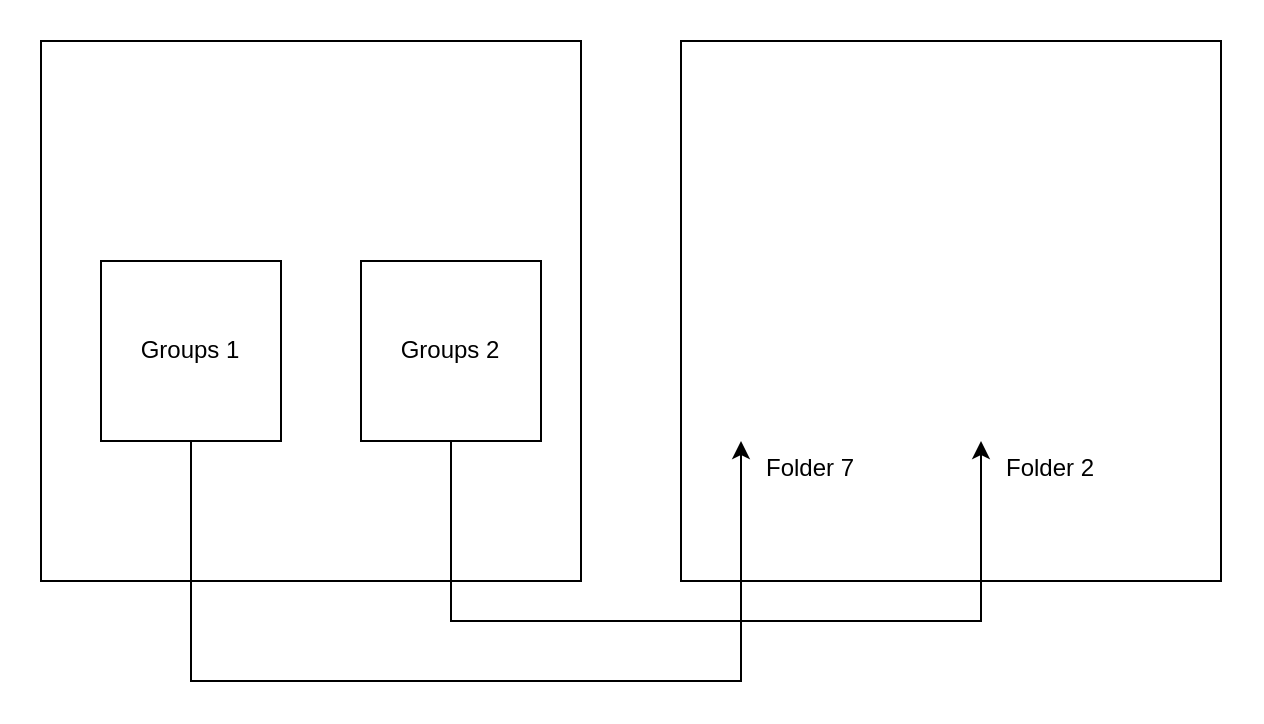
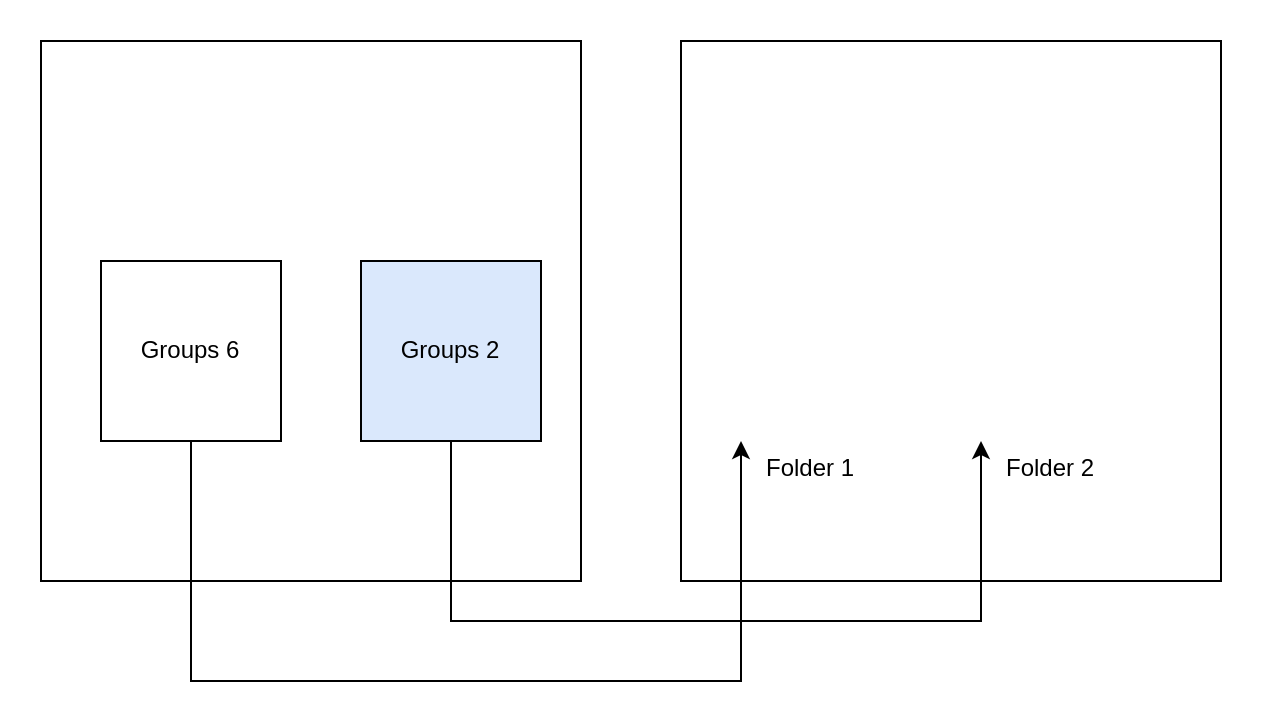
(191, 351) -> (191, 351)
(451, 351) -> (451, 351)
(810, 468) -> (810, 468)
